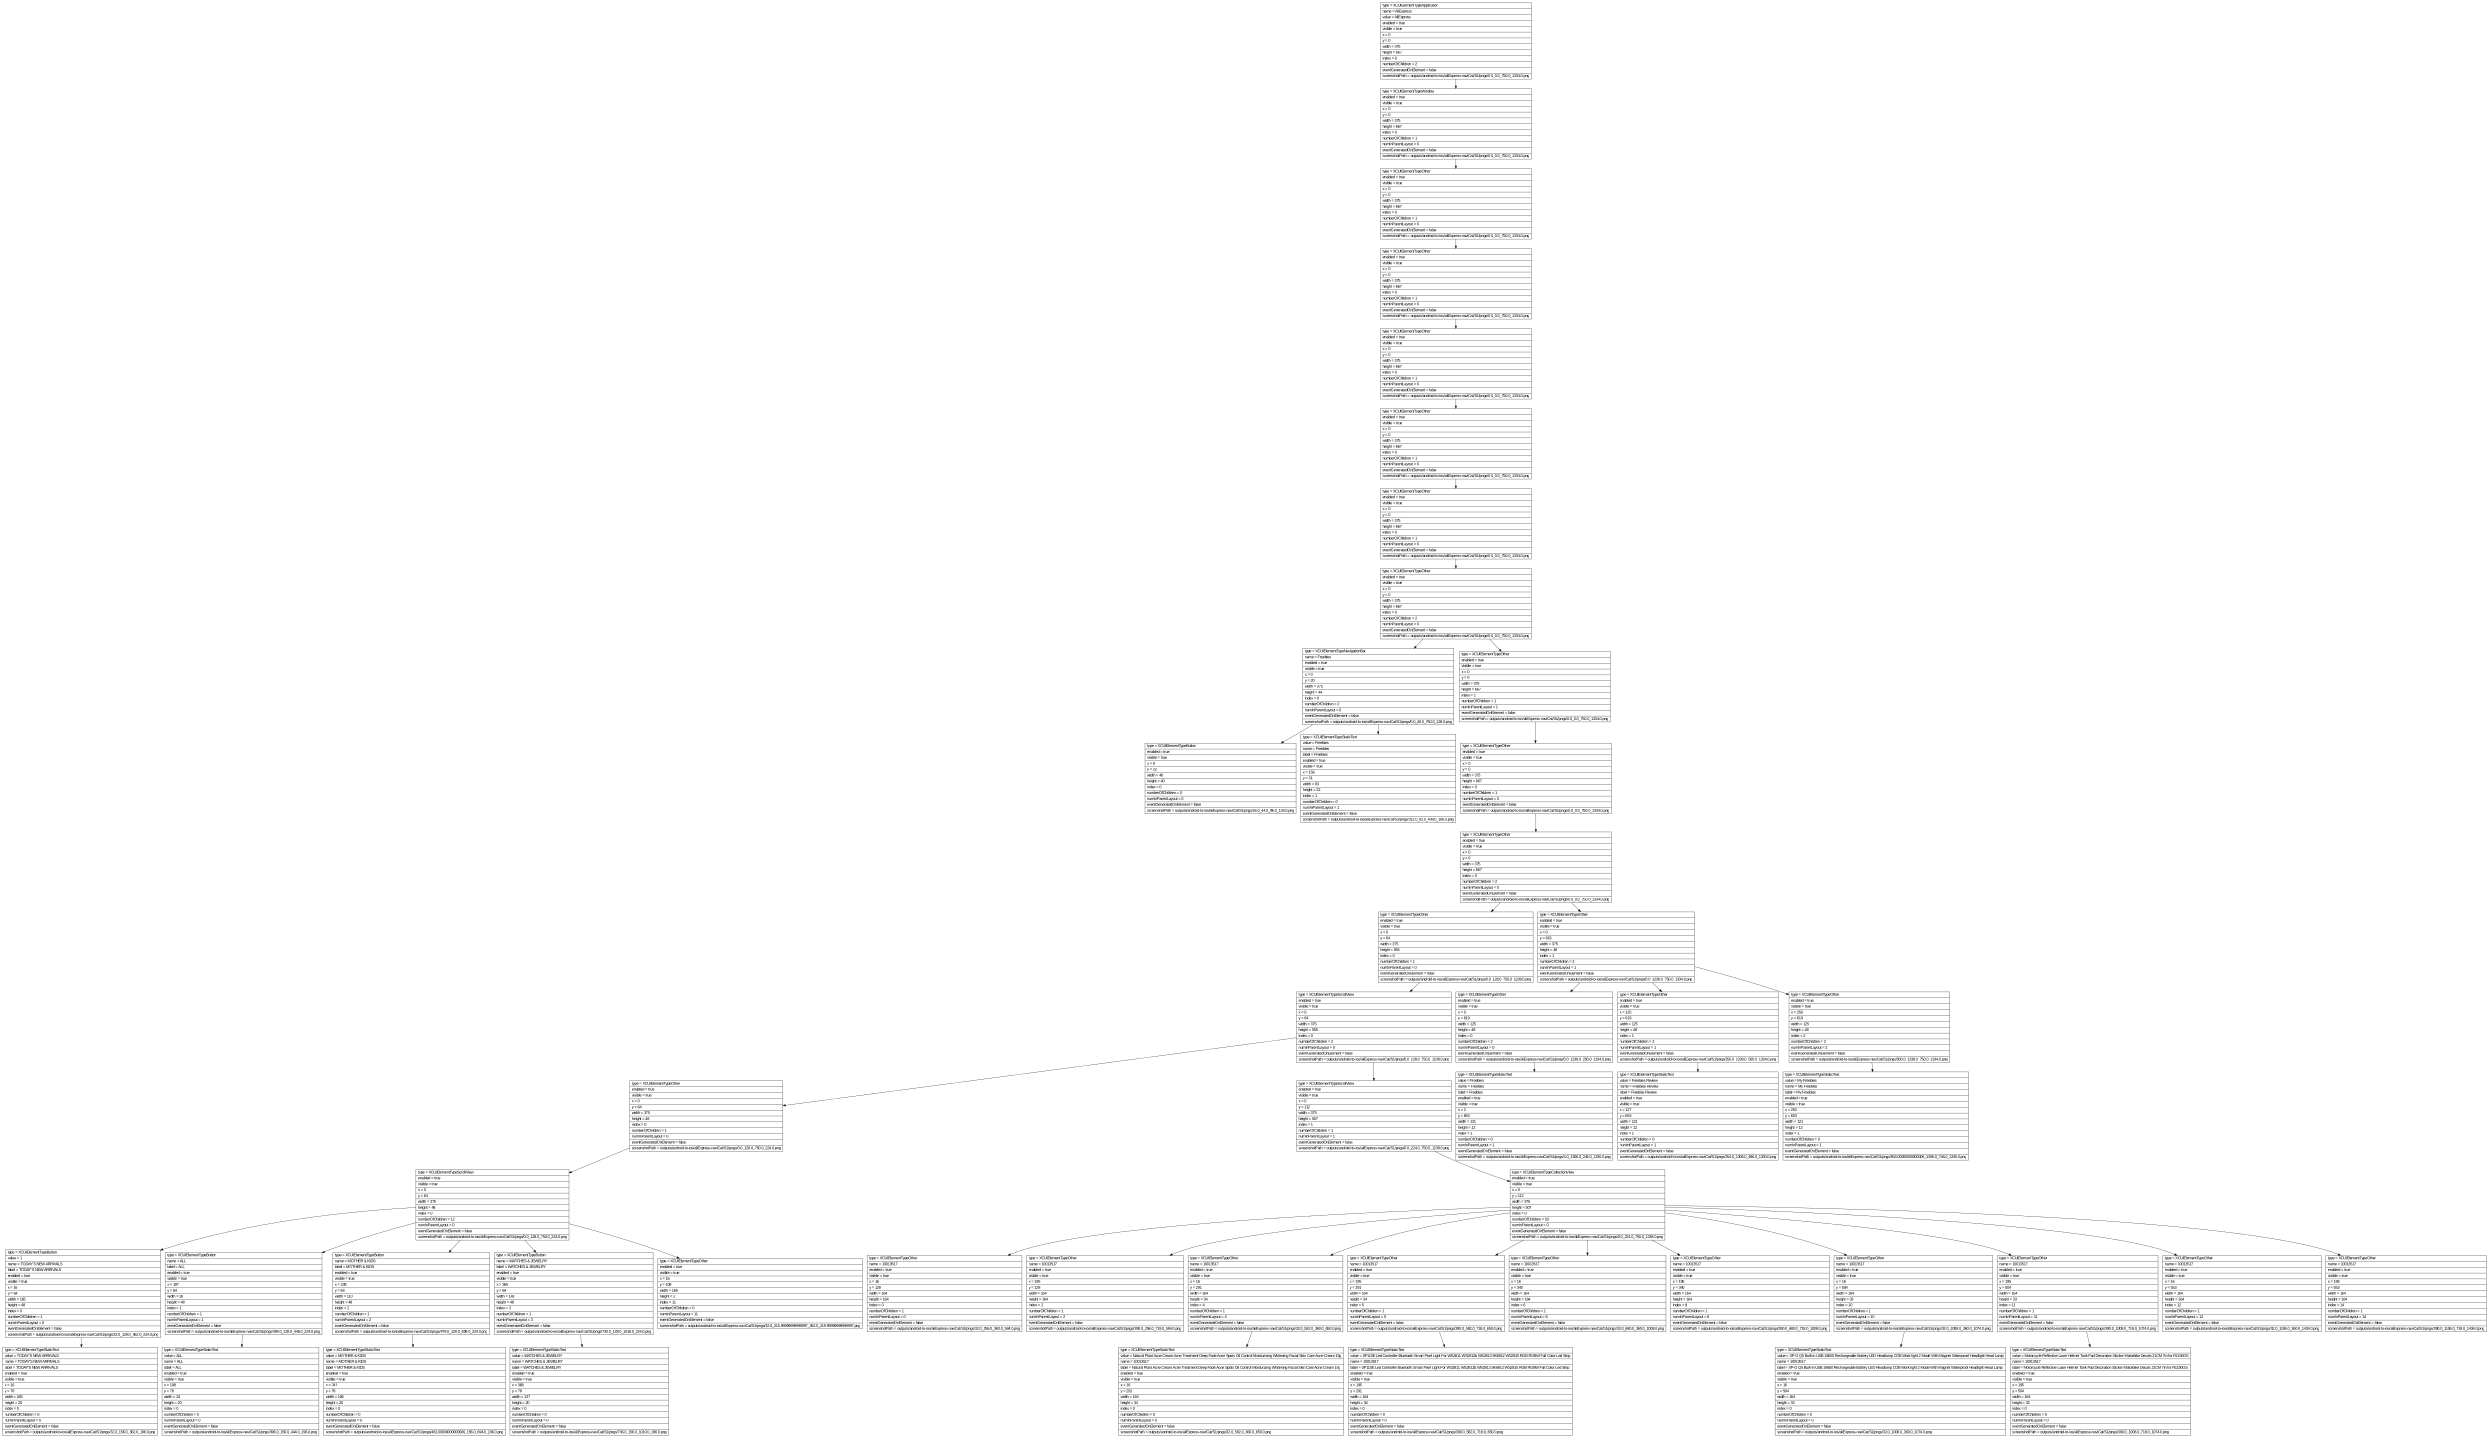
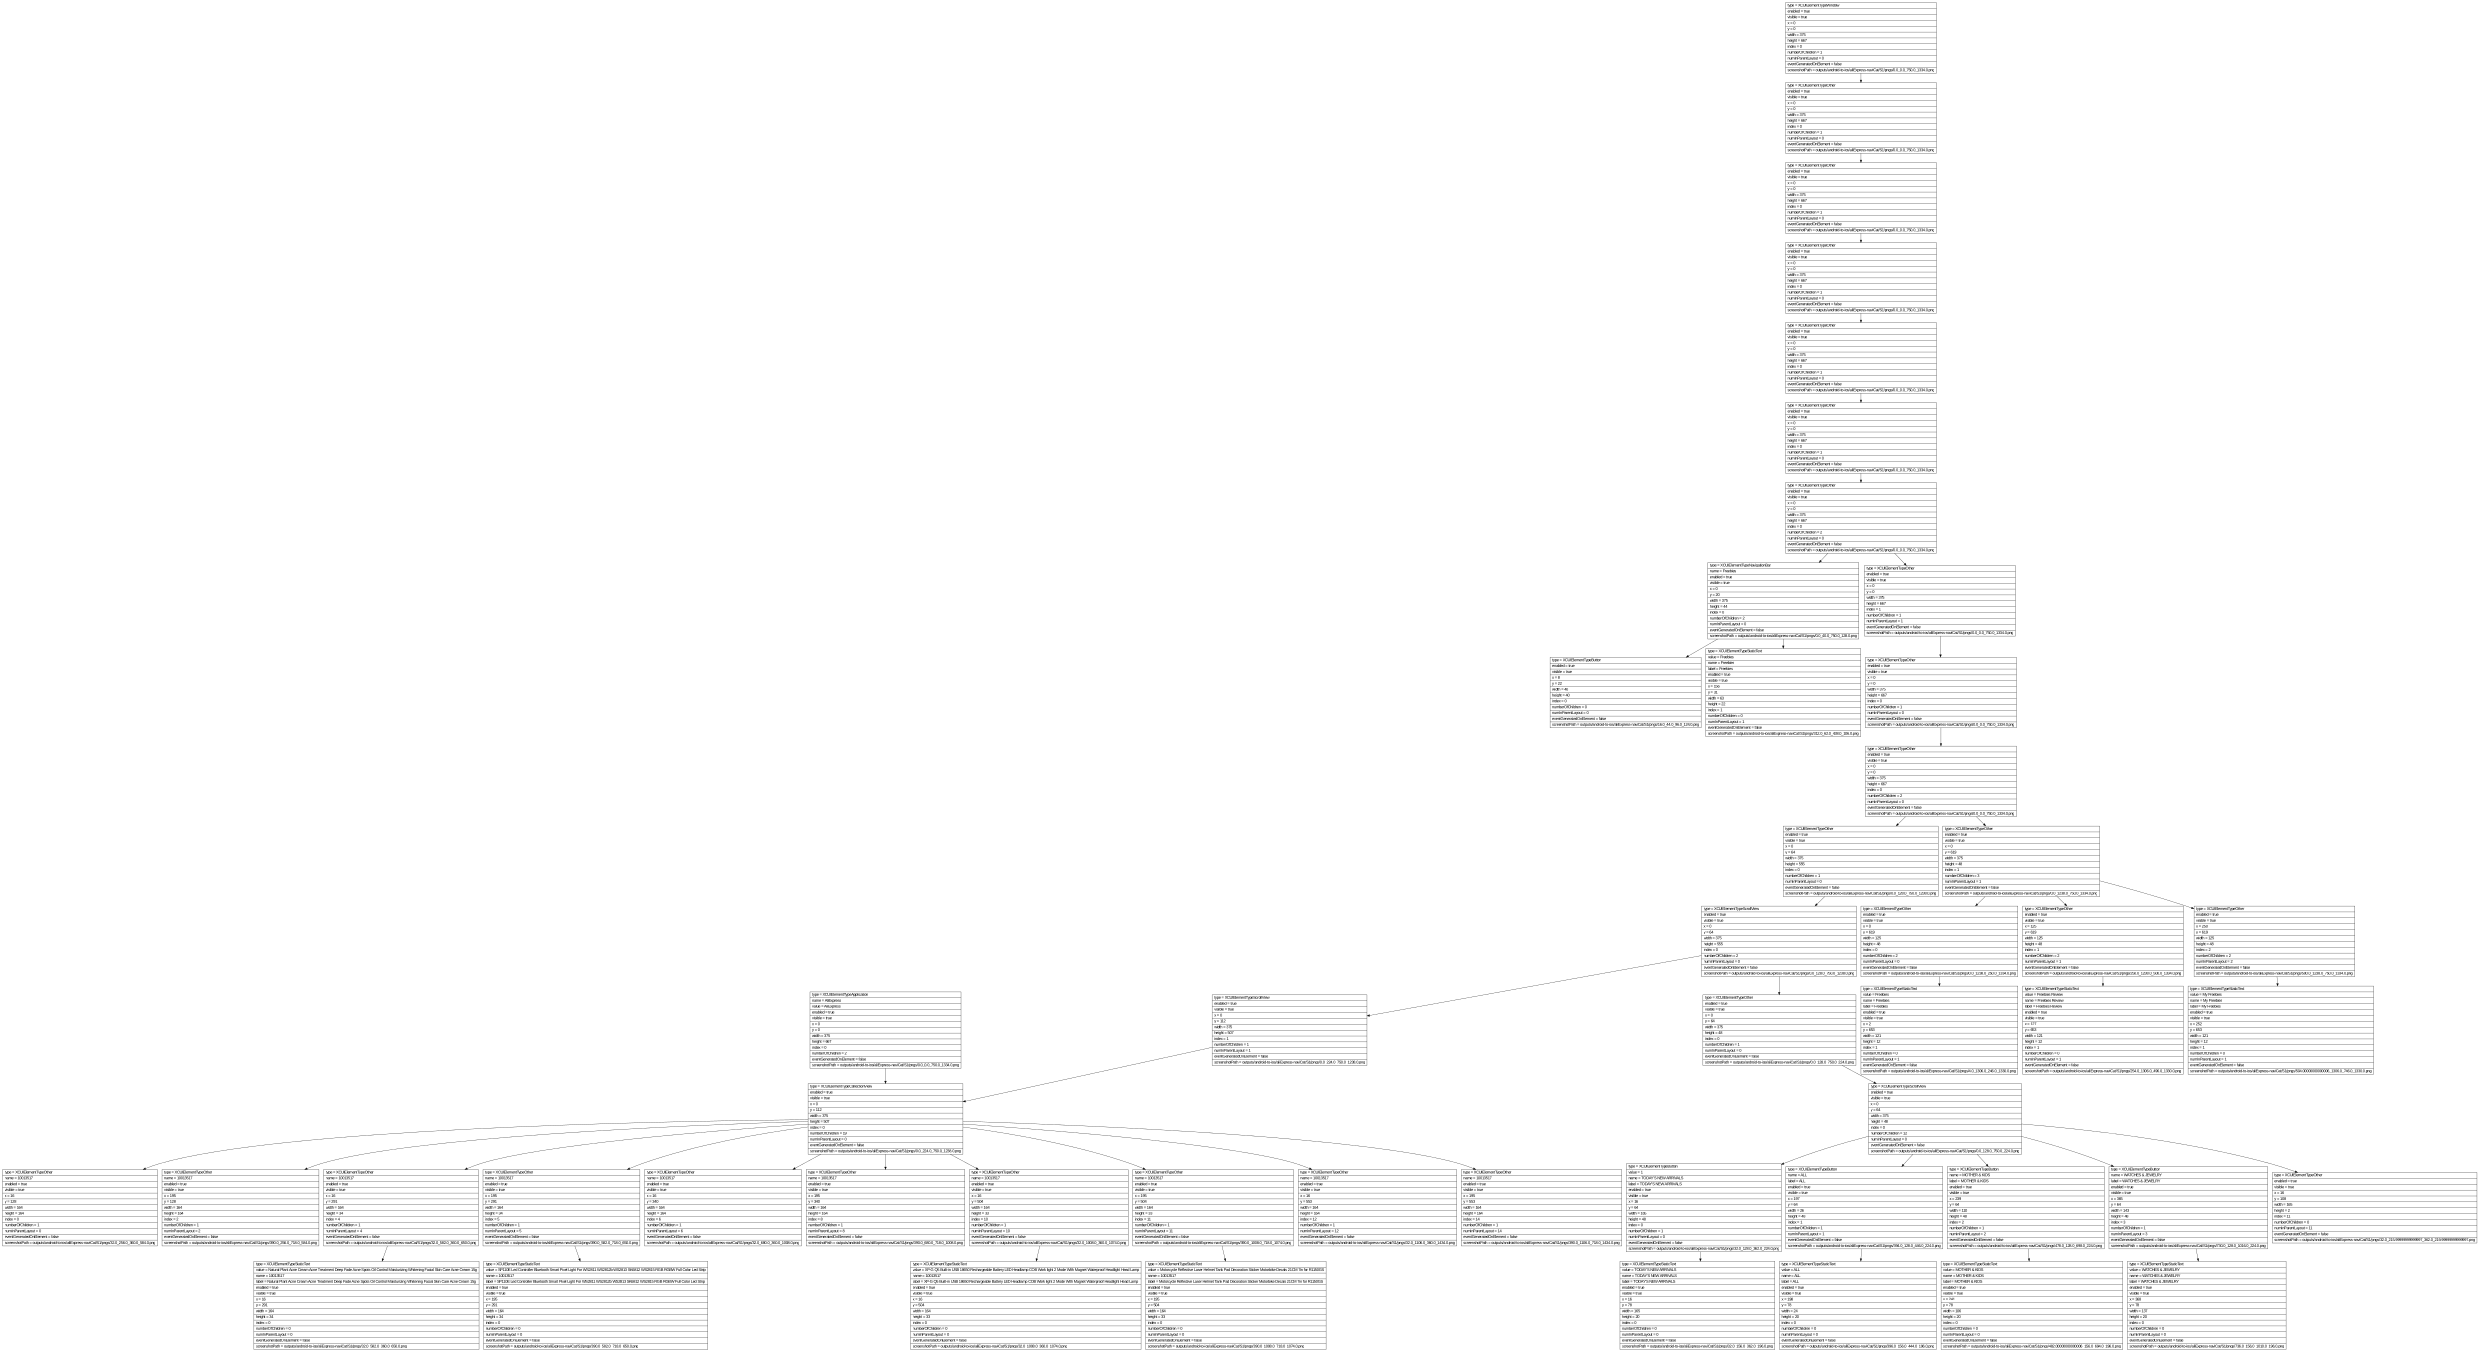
(1456, 82) -> (885, 1075)
